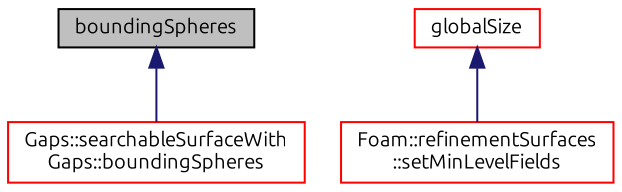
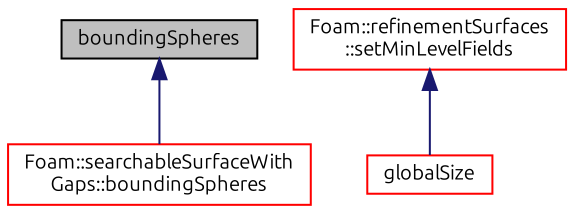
(477, 95) -> (430, 123)
(156, 152) -> (159, 175)
